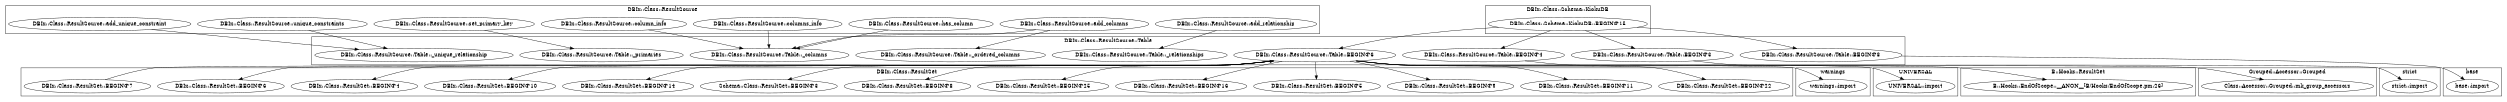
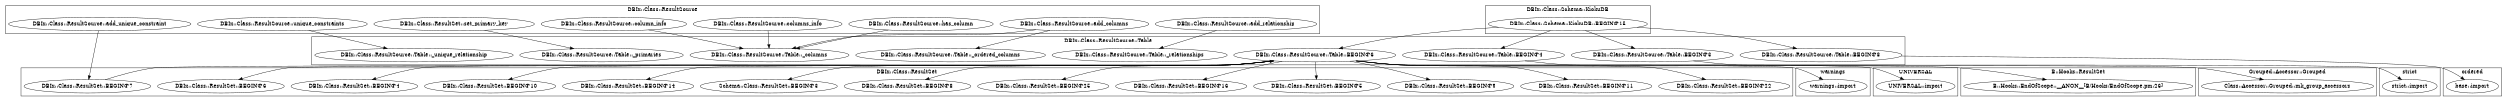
(454, 24) -> (454, 24)
(253, 39) -> (94, 53)
(2472, 72) -> (2472, 72)
